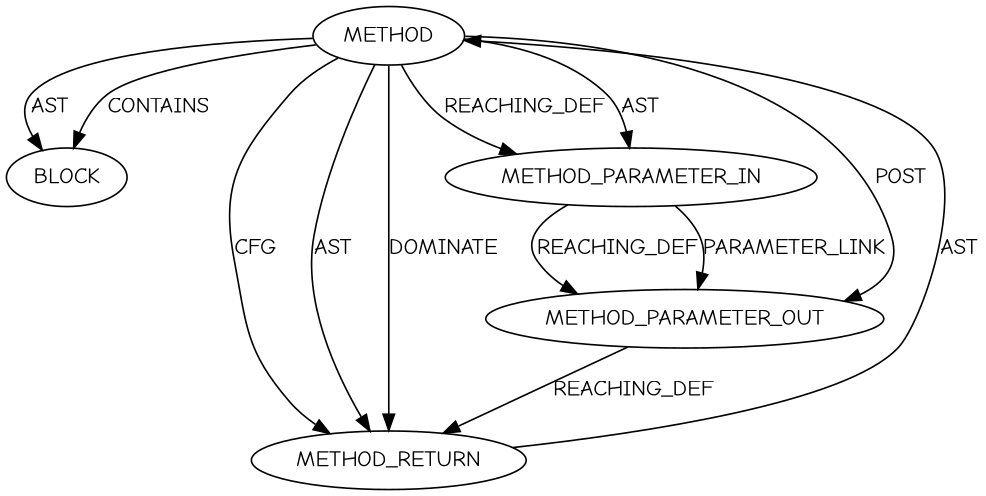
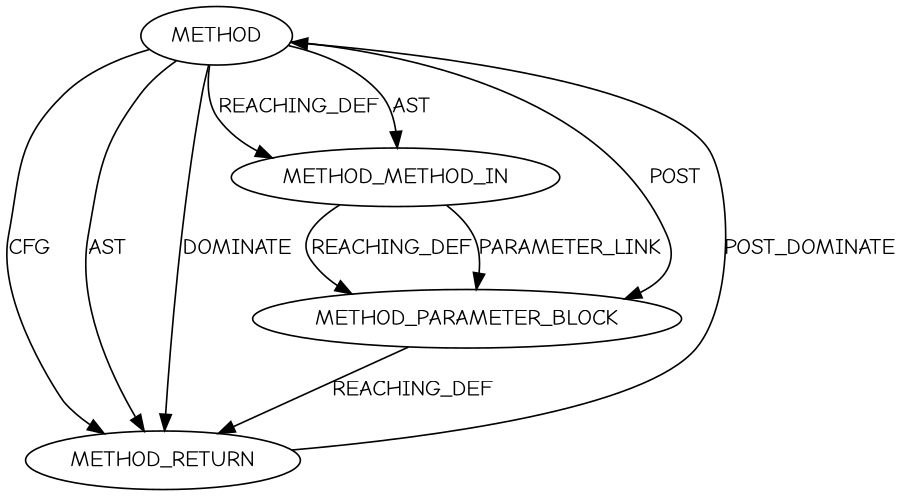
(67, 177) -> none
(631, 177) -> (396, 177)
(960, 248) -> (810, 248)
(685, 319) -> (467, 319)
